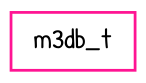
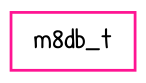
(73, 41) -> (73, 41)
